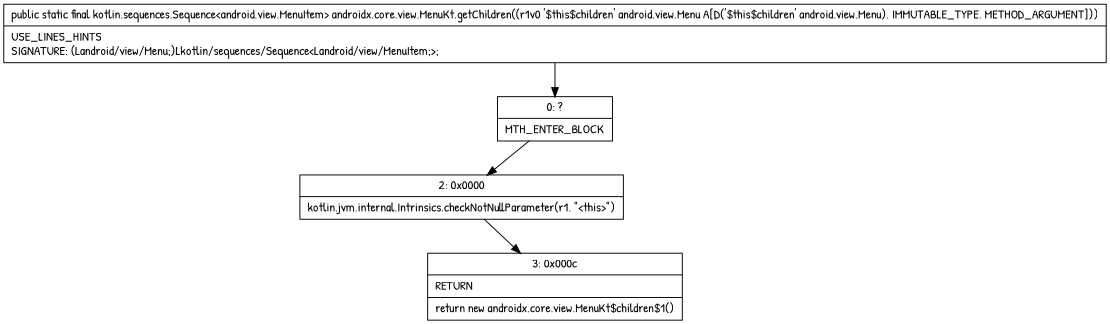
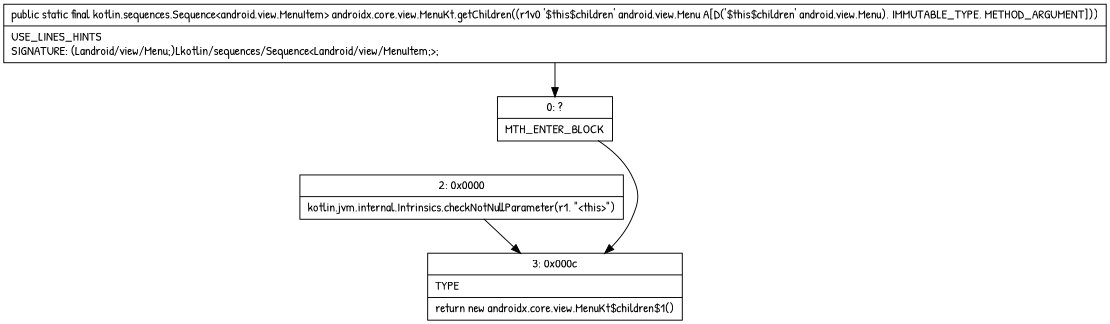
(512, 155) -> (637, 190)
(454, 286) -> (447, 286)
